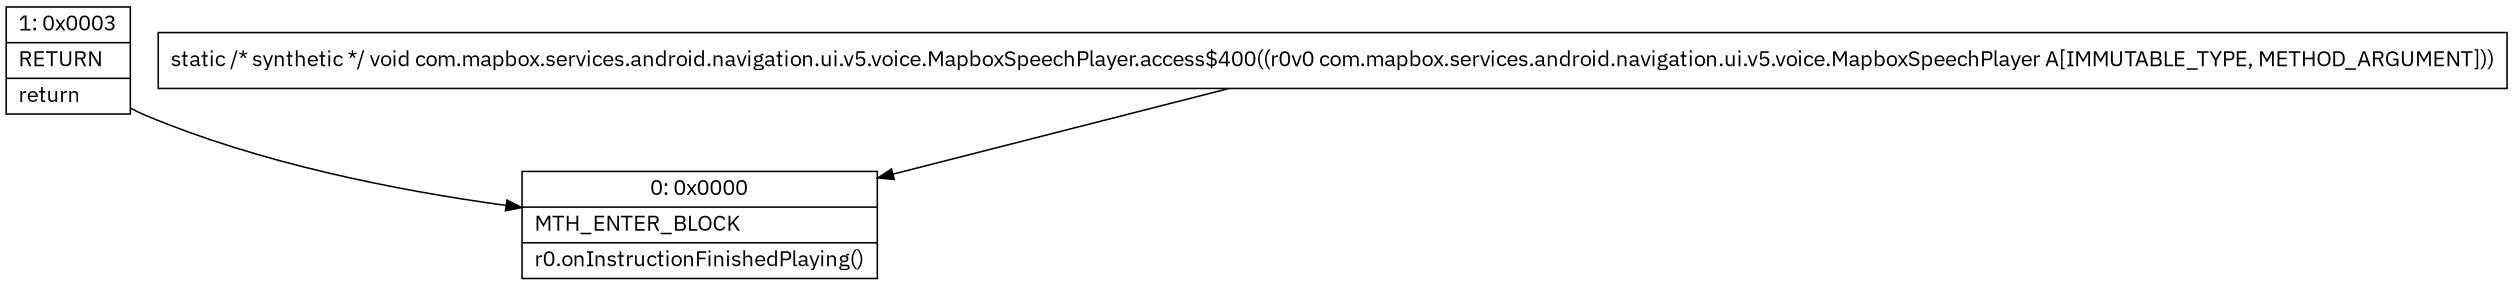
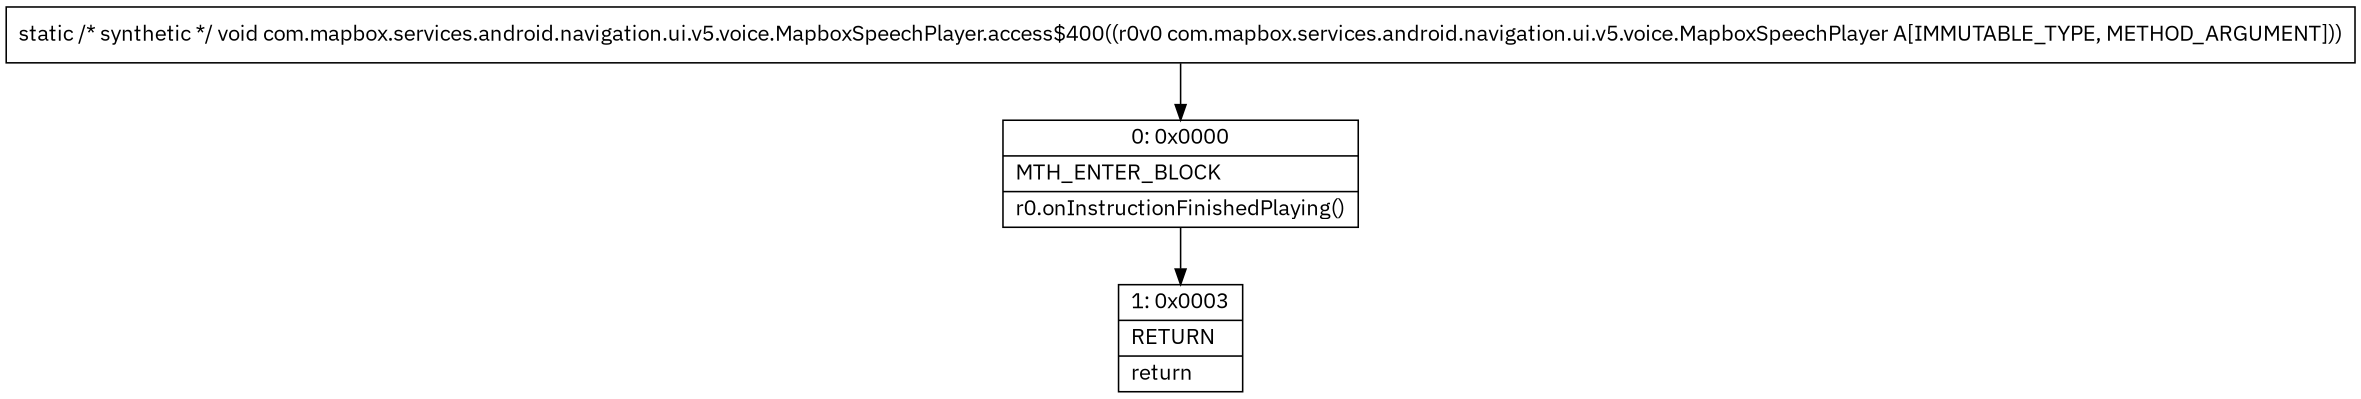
(315, 170) -> (1181, 248)
